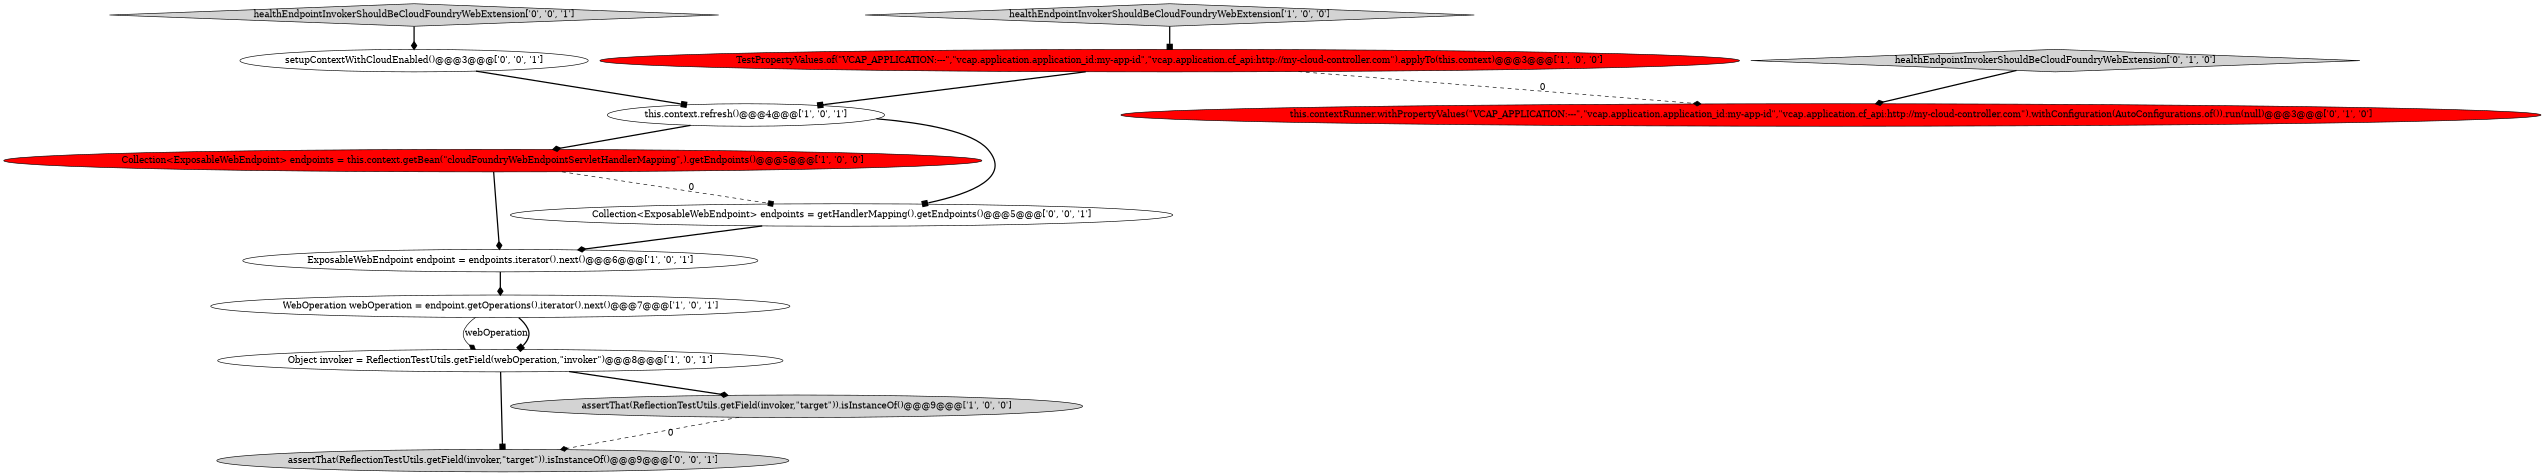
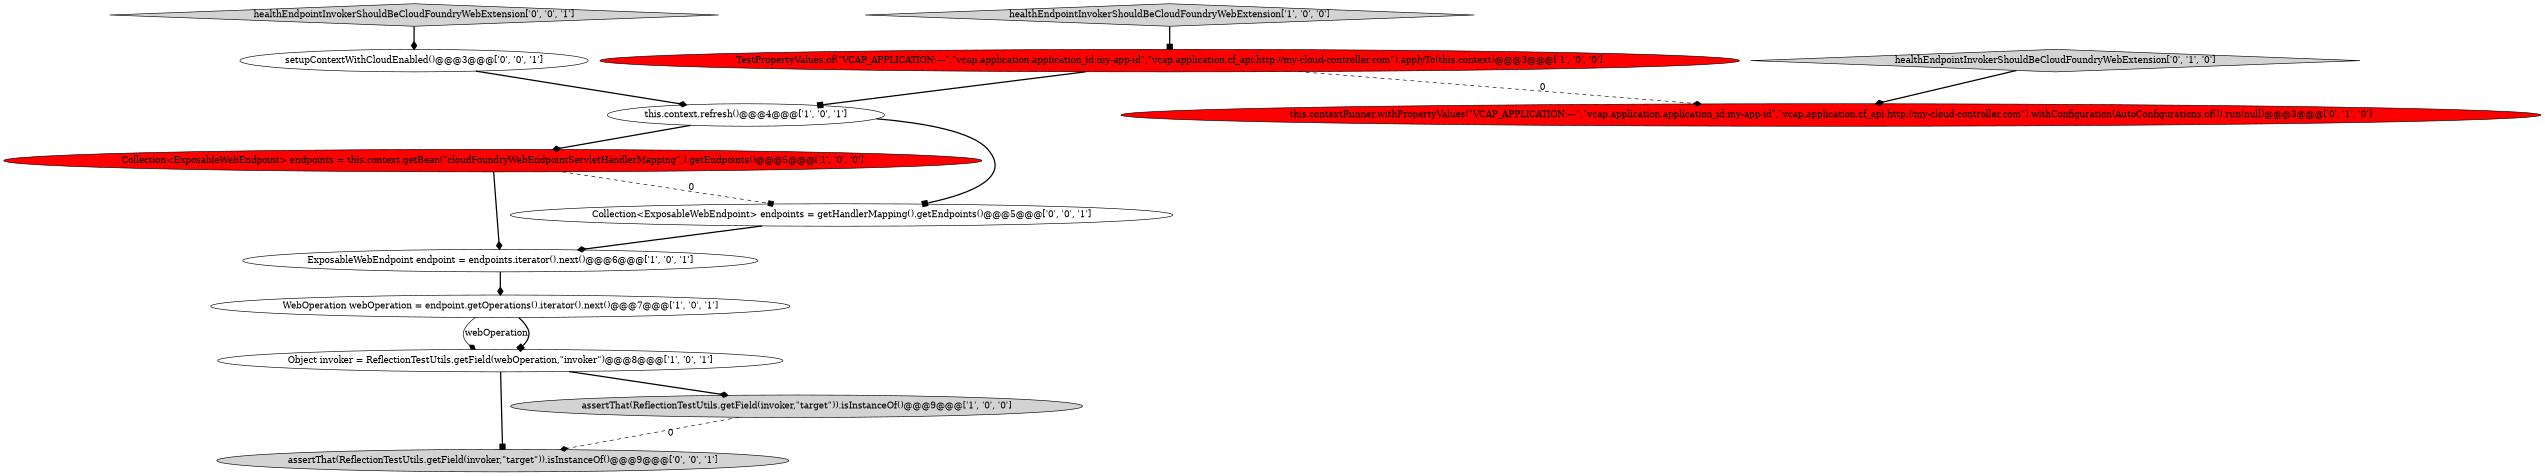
(578, 87) -> (577, 87)
